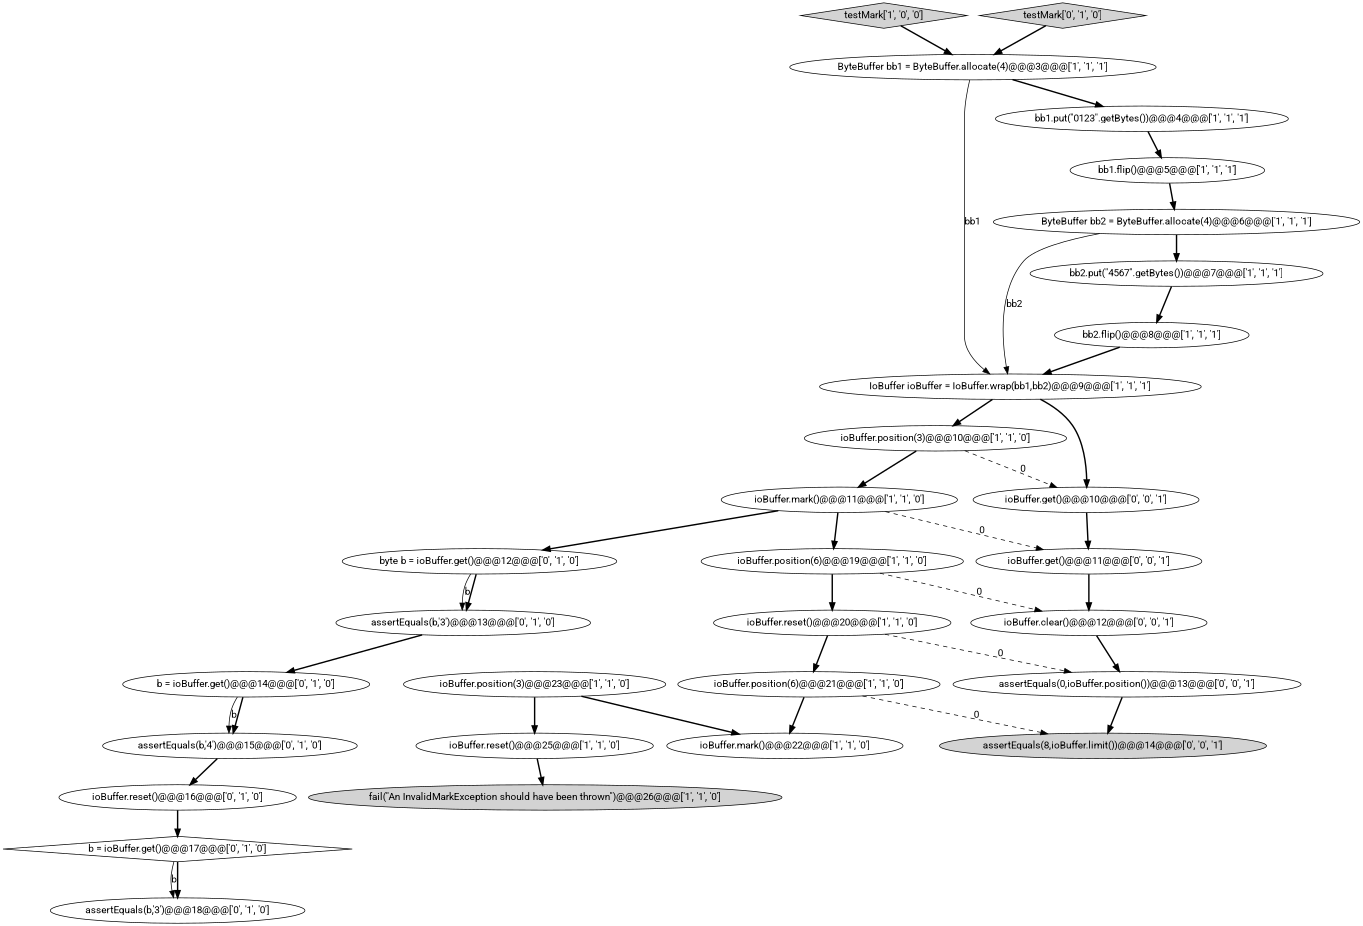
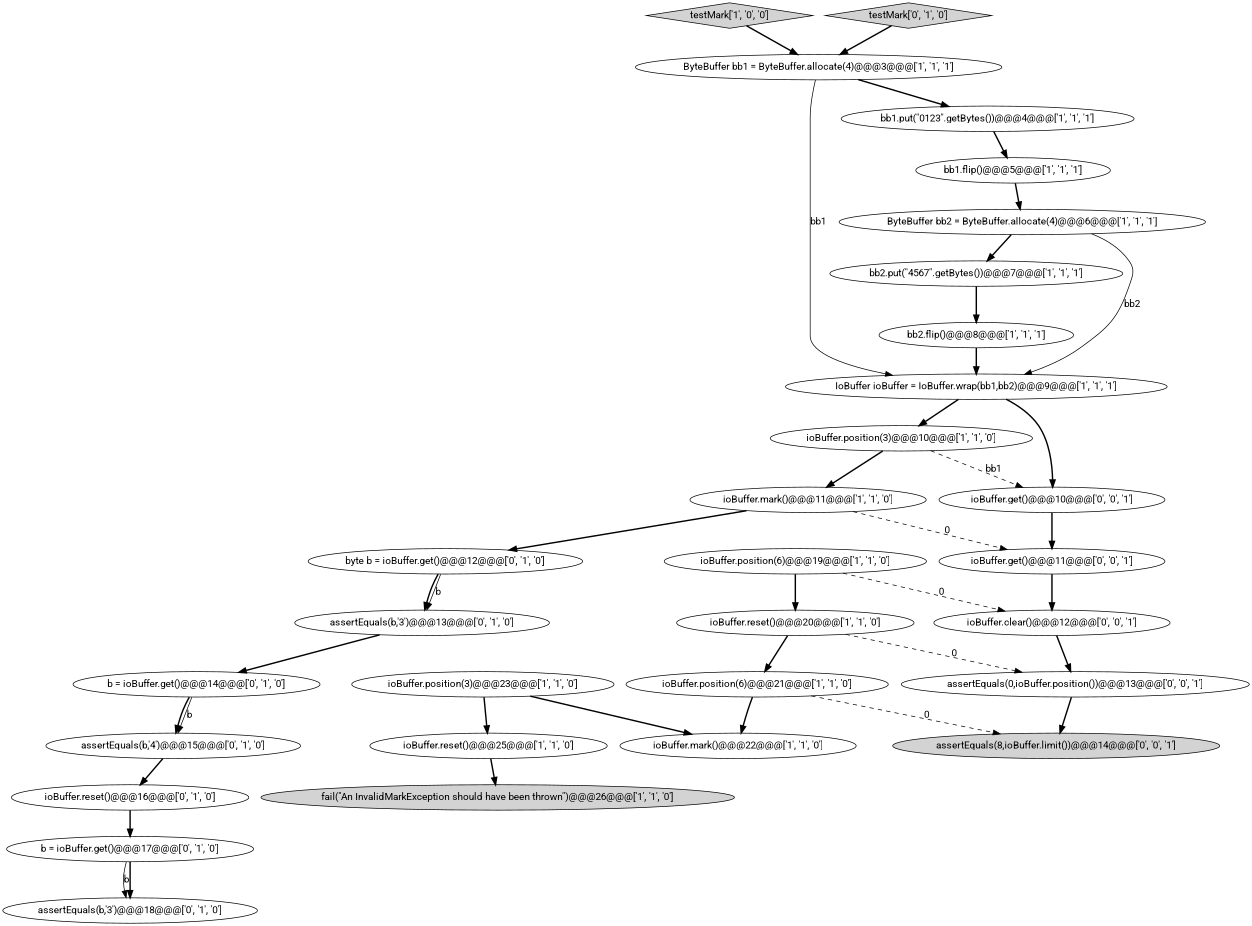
(1023, 469) -> (994, 469)
(836, 527) -> none
(178, 849) -> (130, 849)
